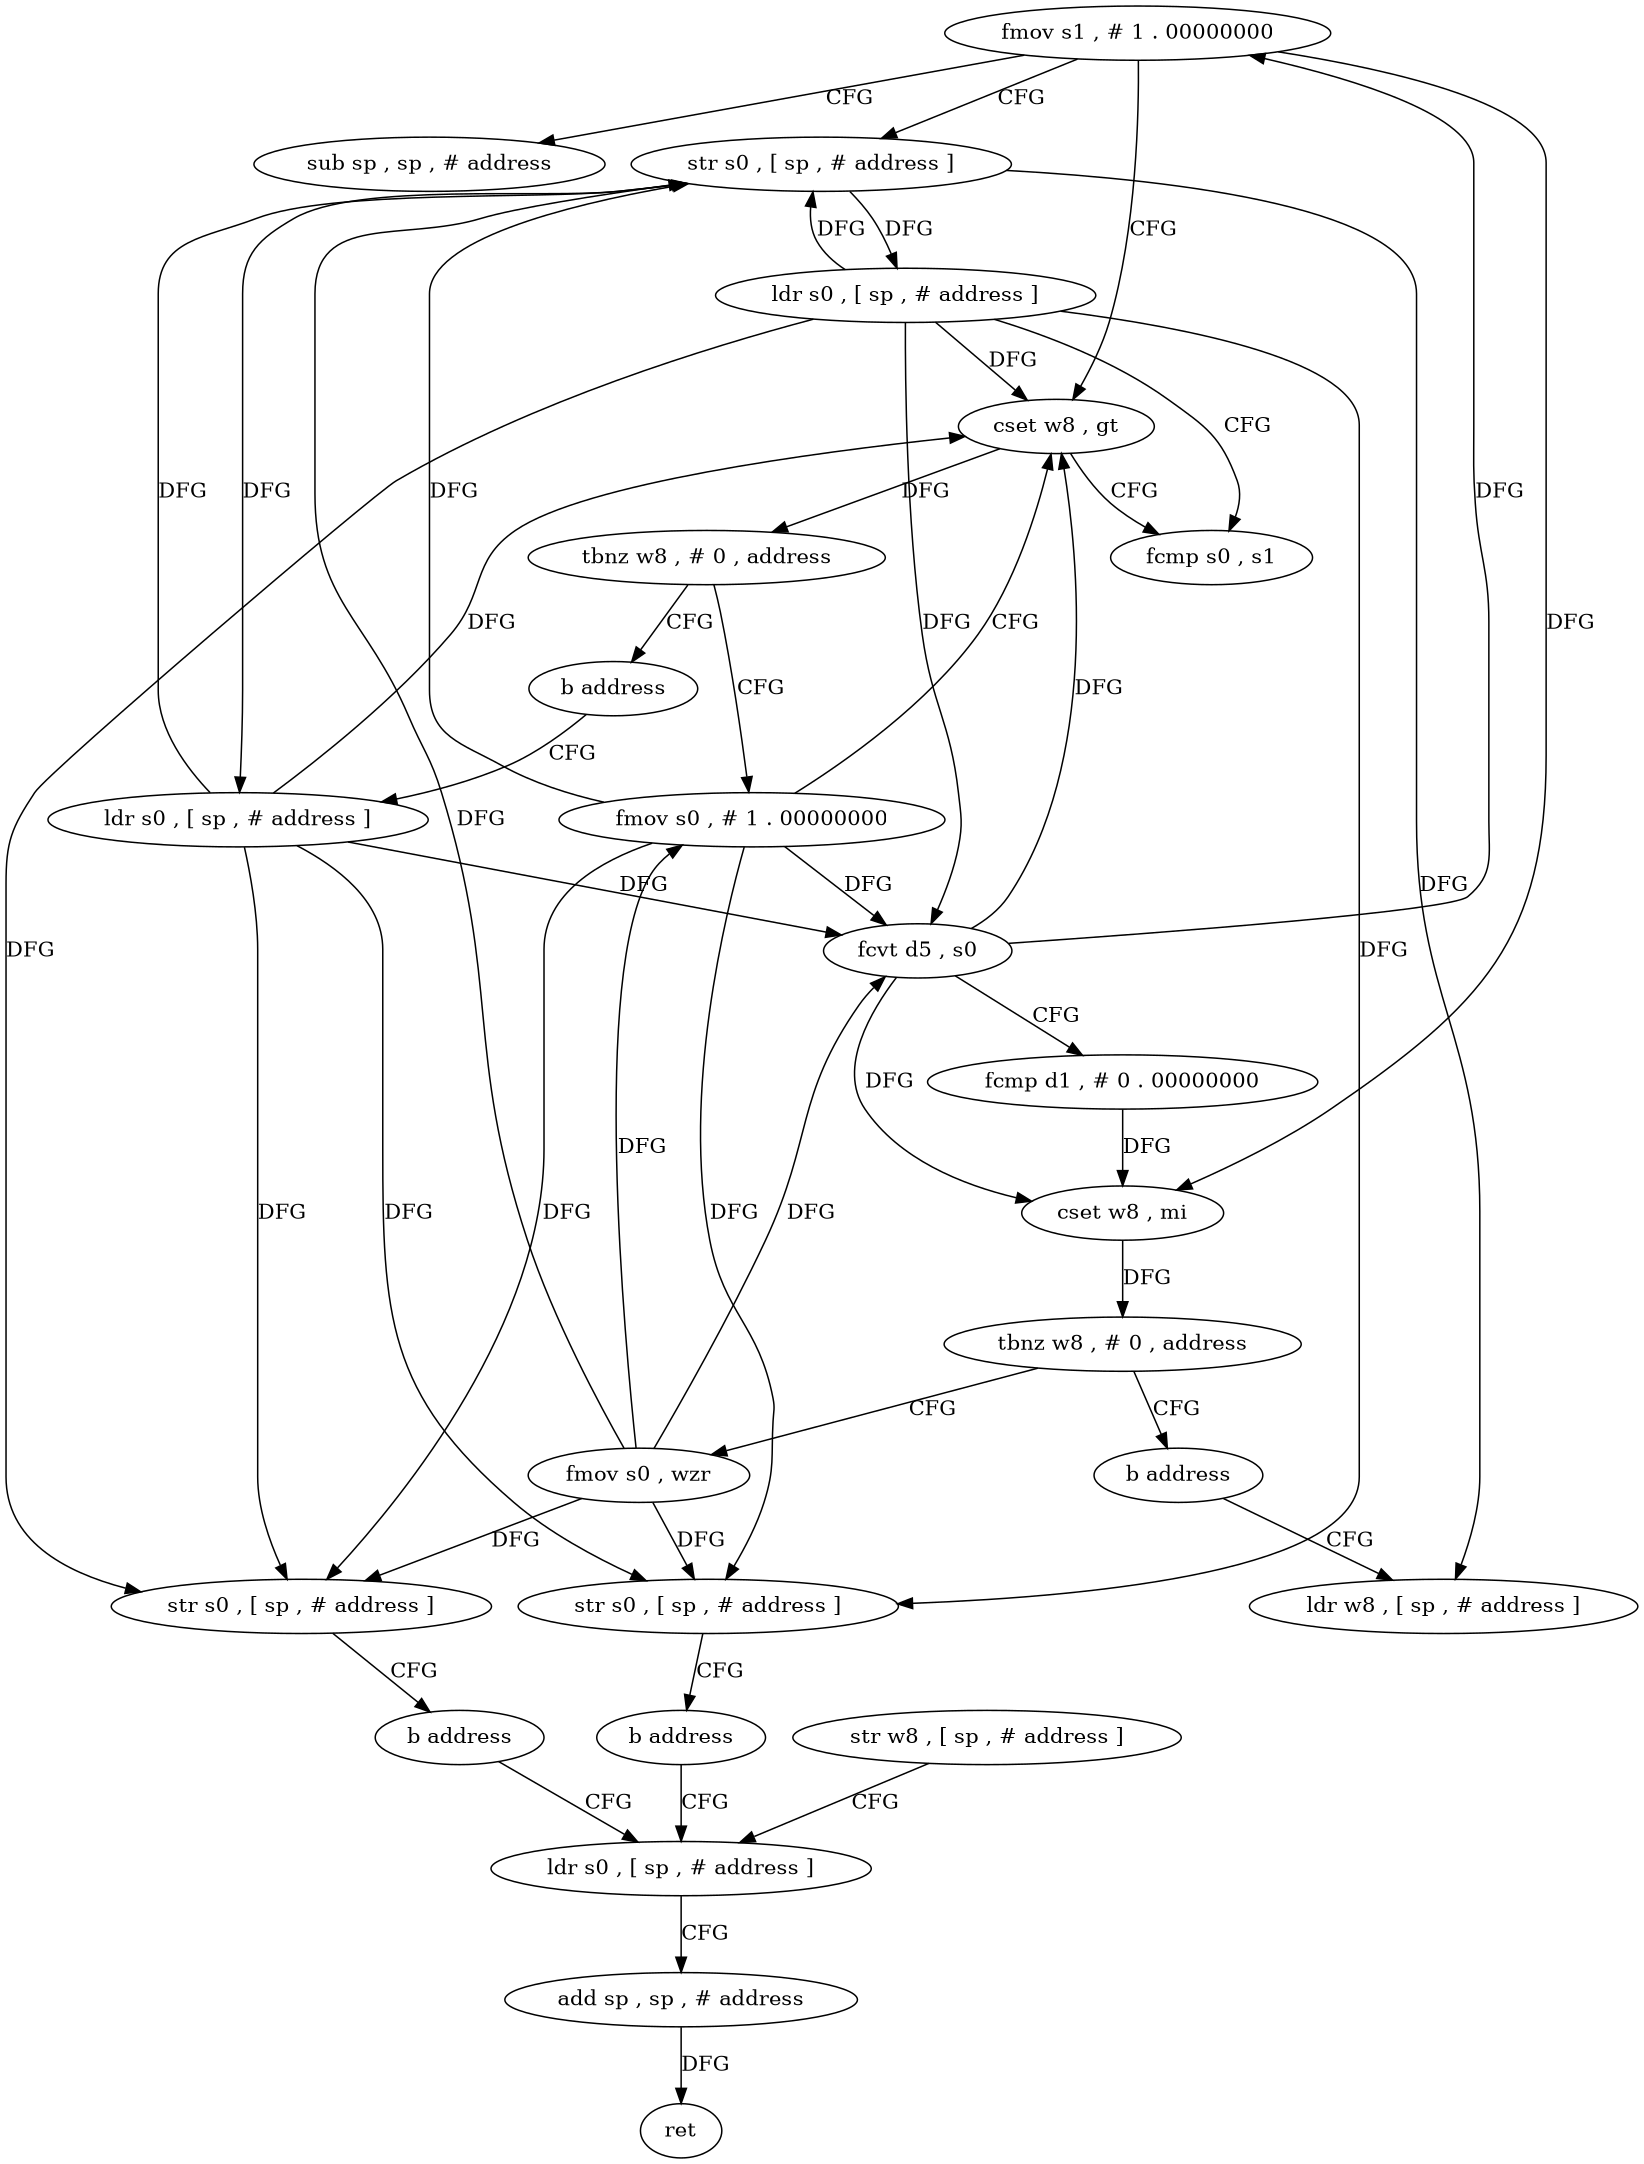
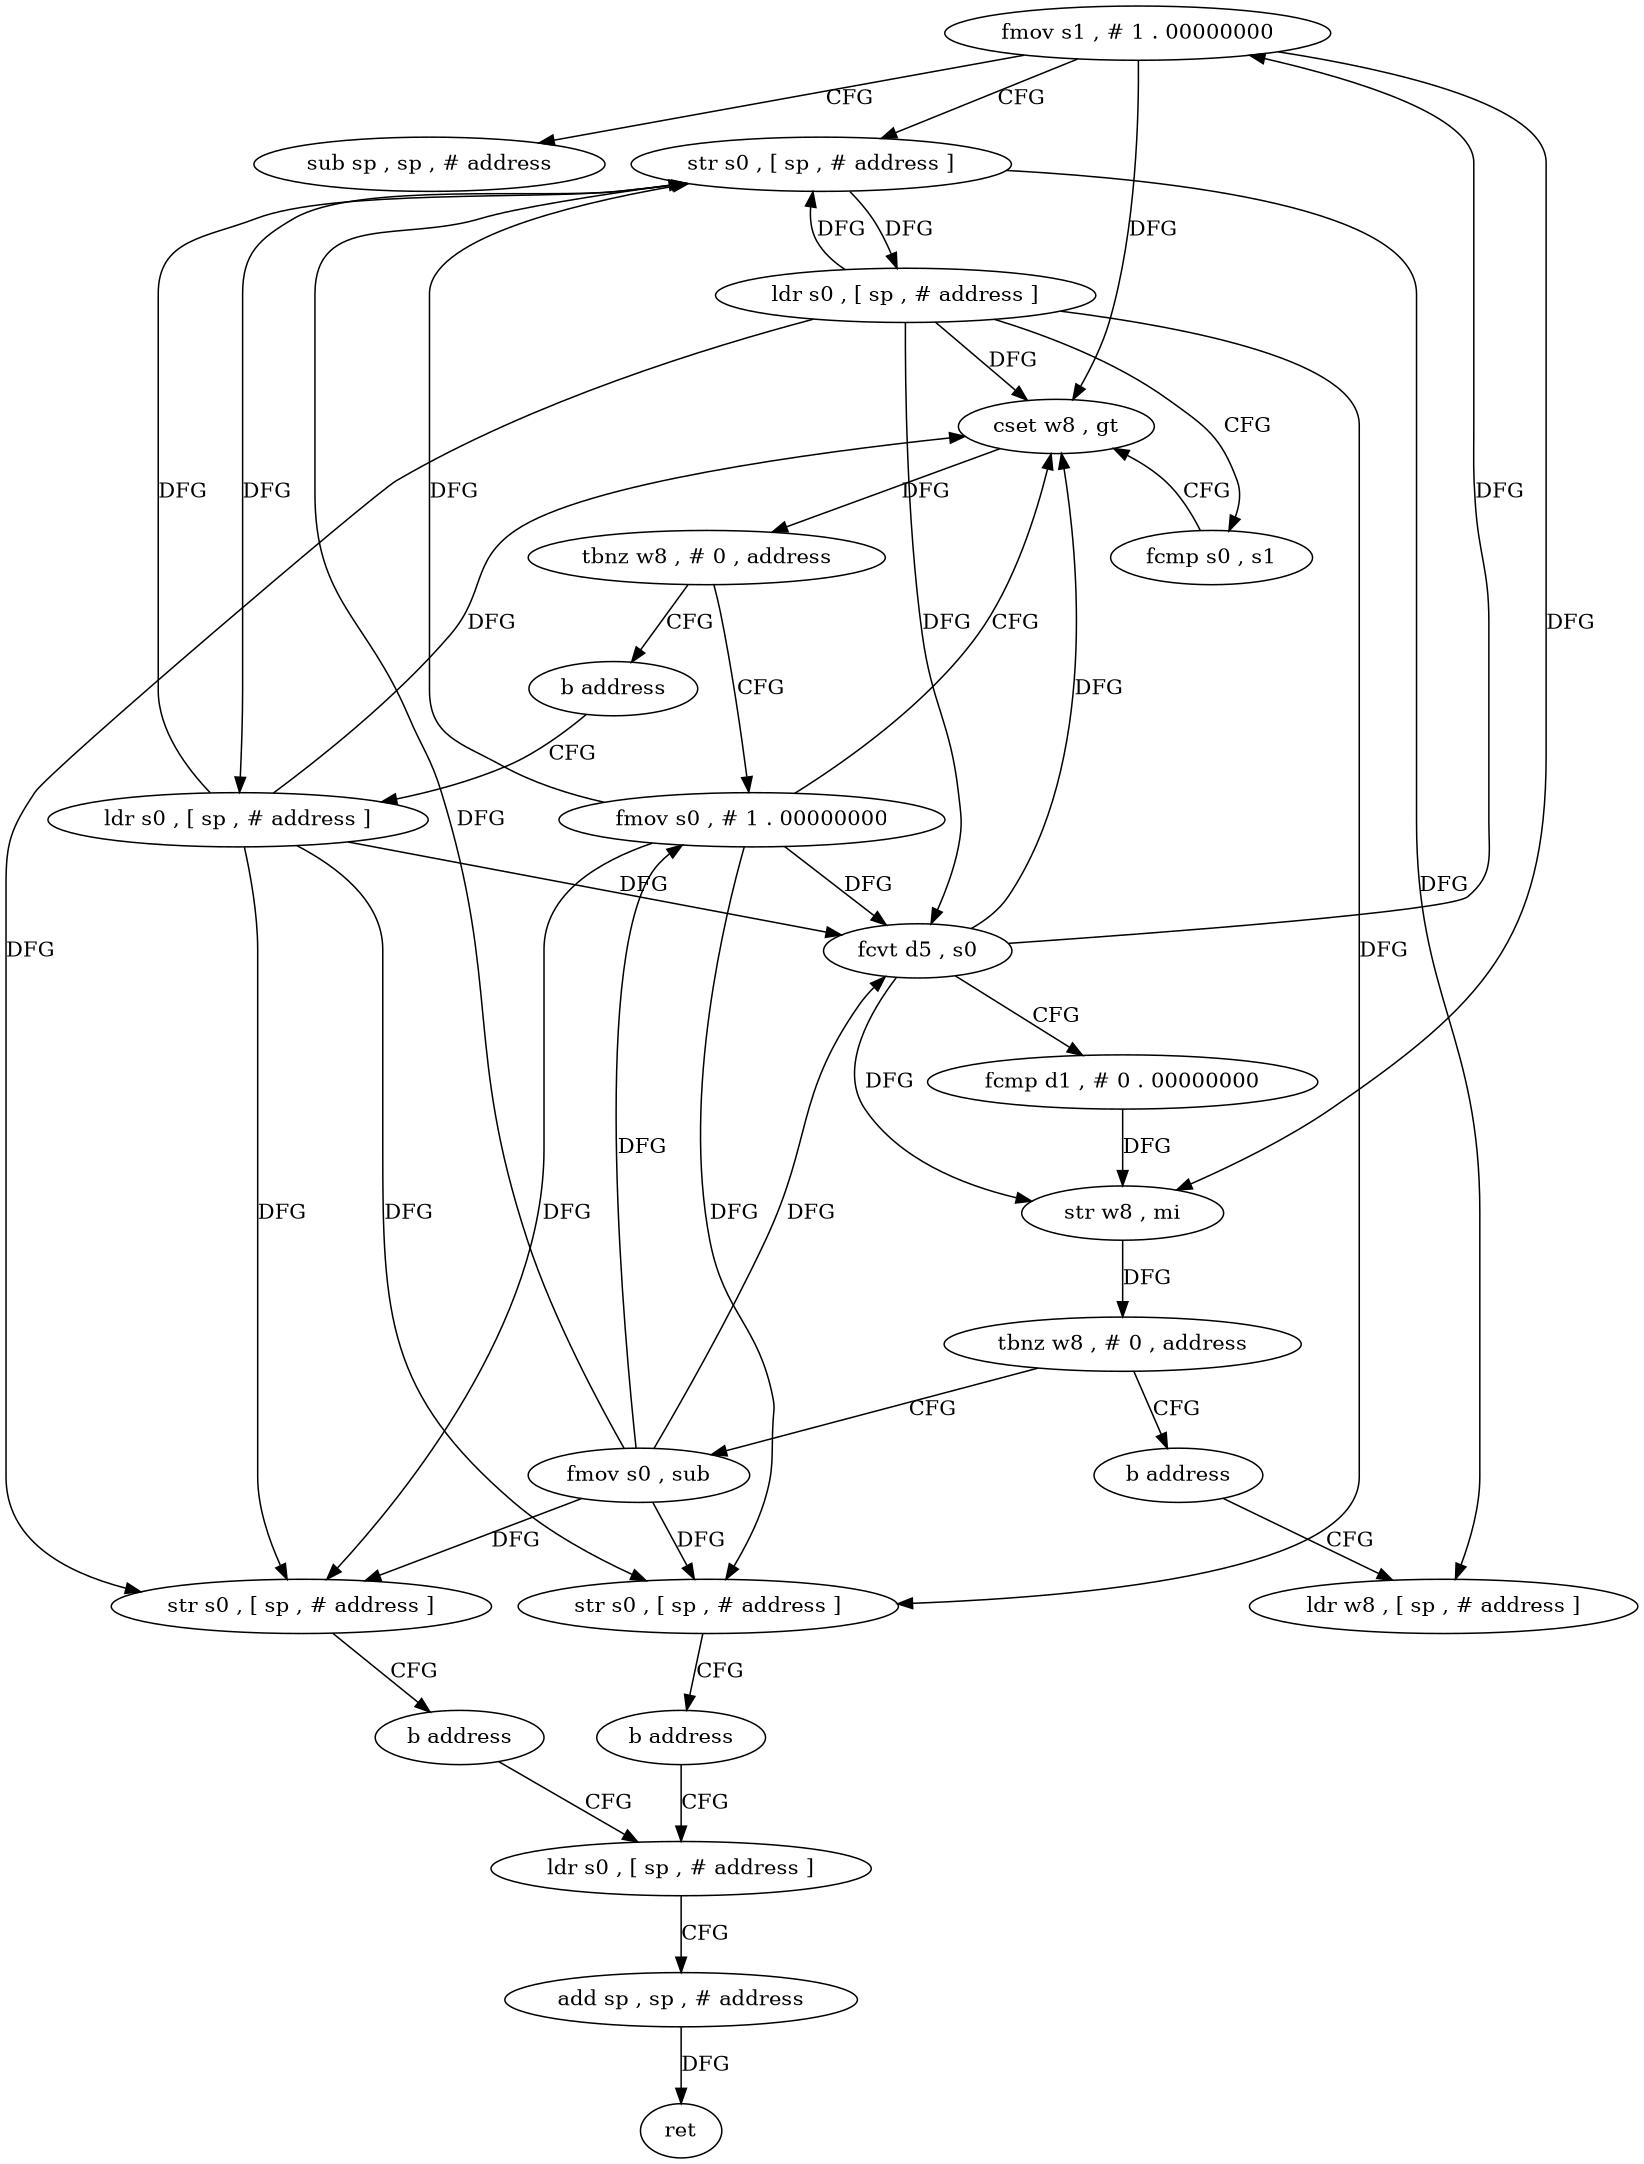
(1154, 230) -> (1154, 230)
(1103, 496) -> (1171, 486)
(1123, 1213) -> (1123, 1213)
(639, 1475) -> (639, 1475)
(987, 1738) -> none
